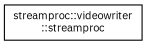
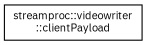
(73, 23) -> (73, 23)
